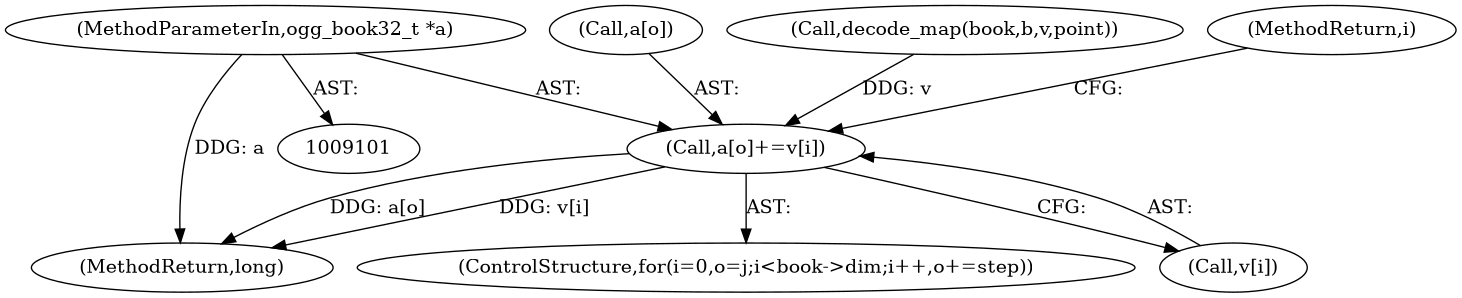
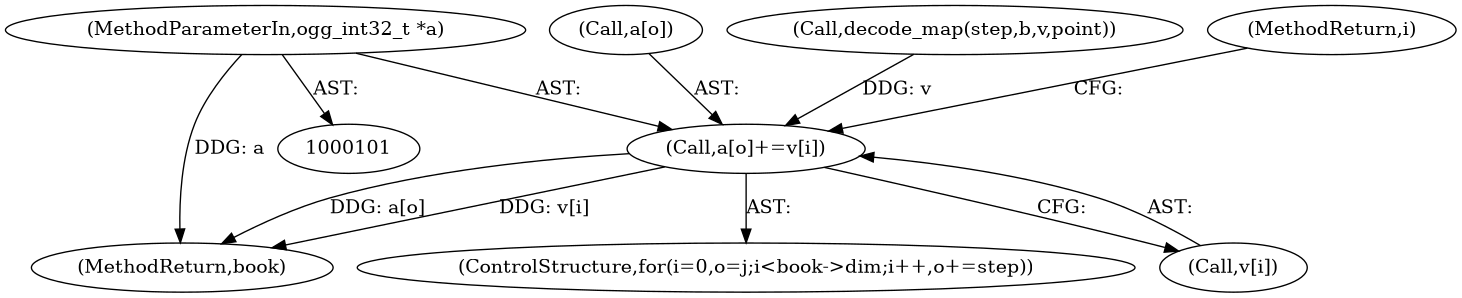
(266, 30) -> (266, 30)
(955, 30) -> (955, 30)
(349, 149) -> (349, 149)
(182, 268) -> (182, 268)
